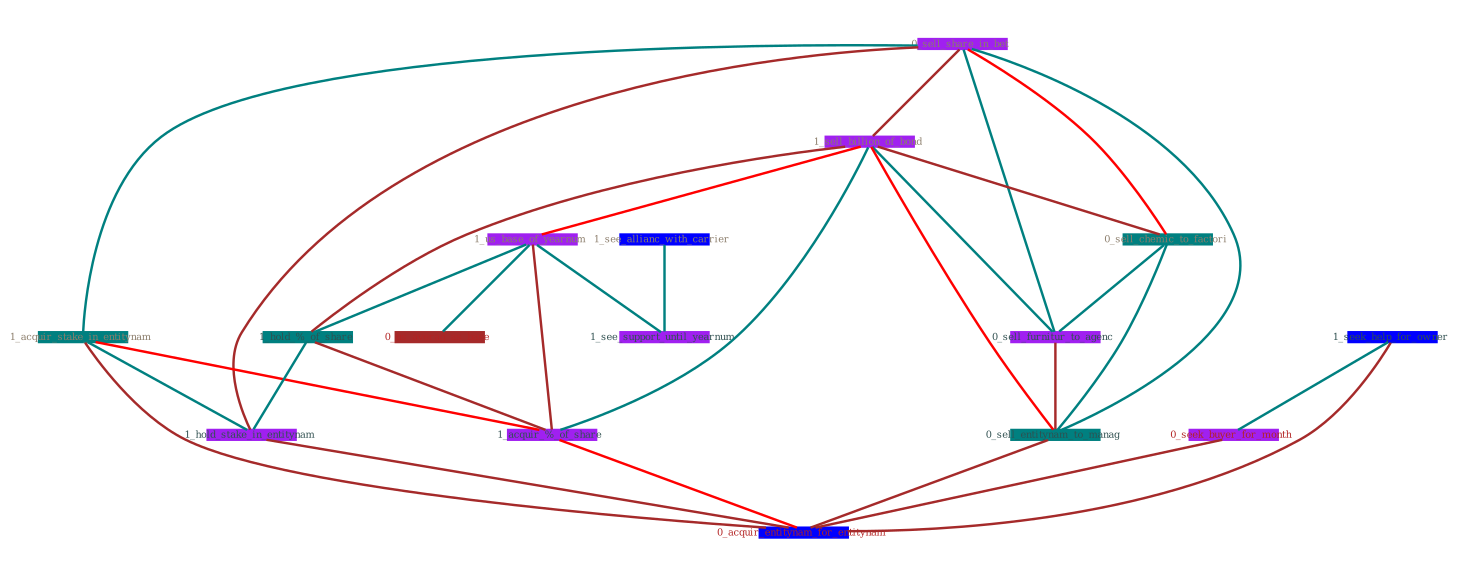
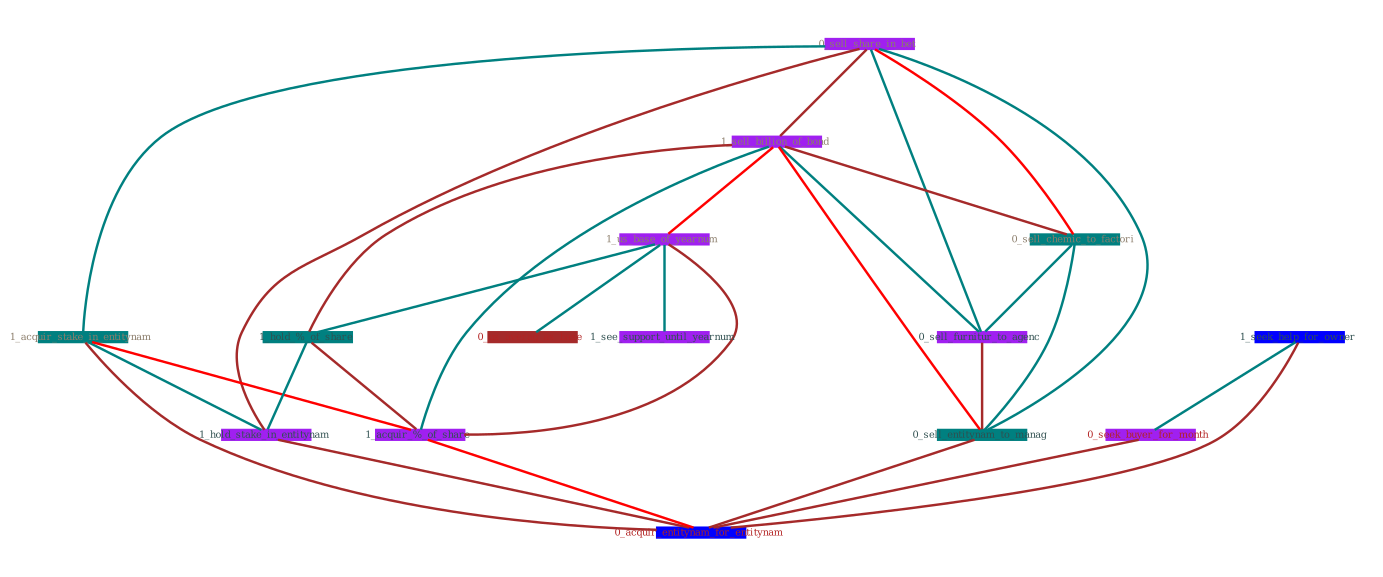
(665, 239) -> none
